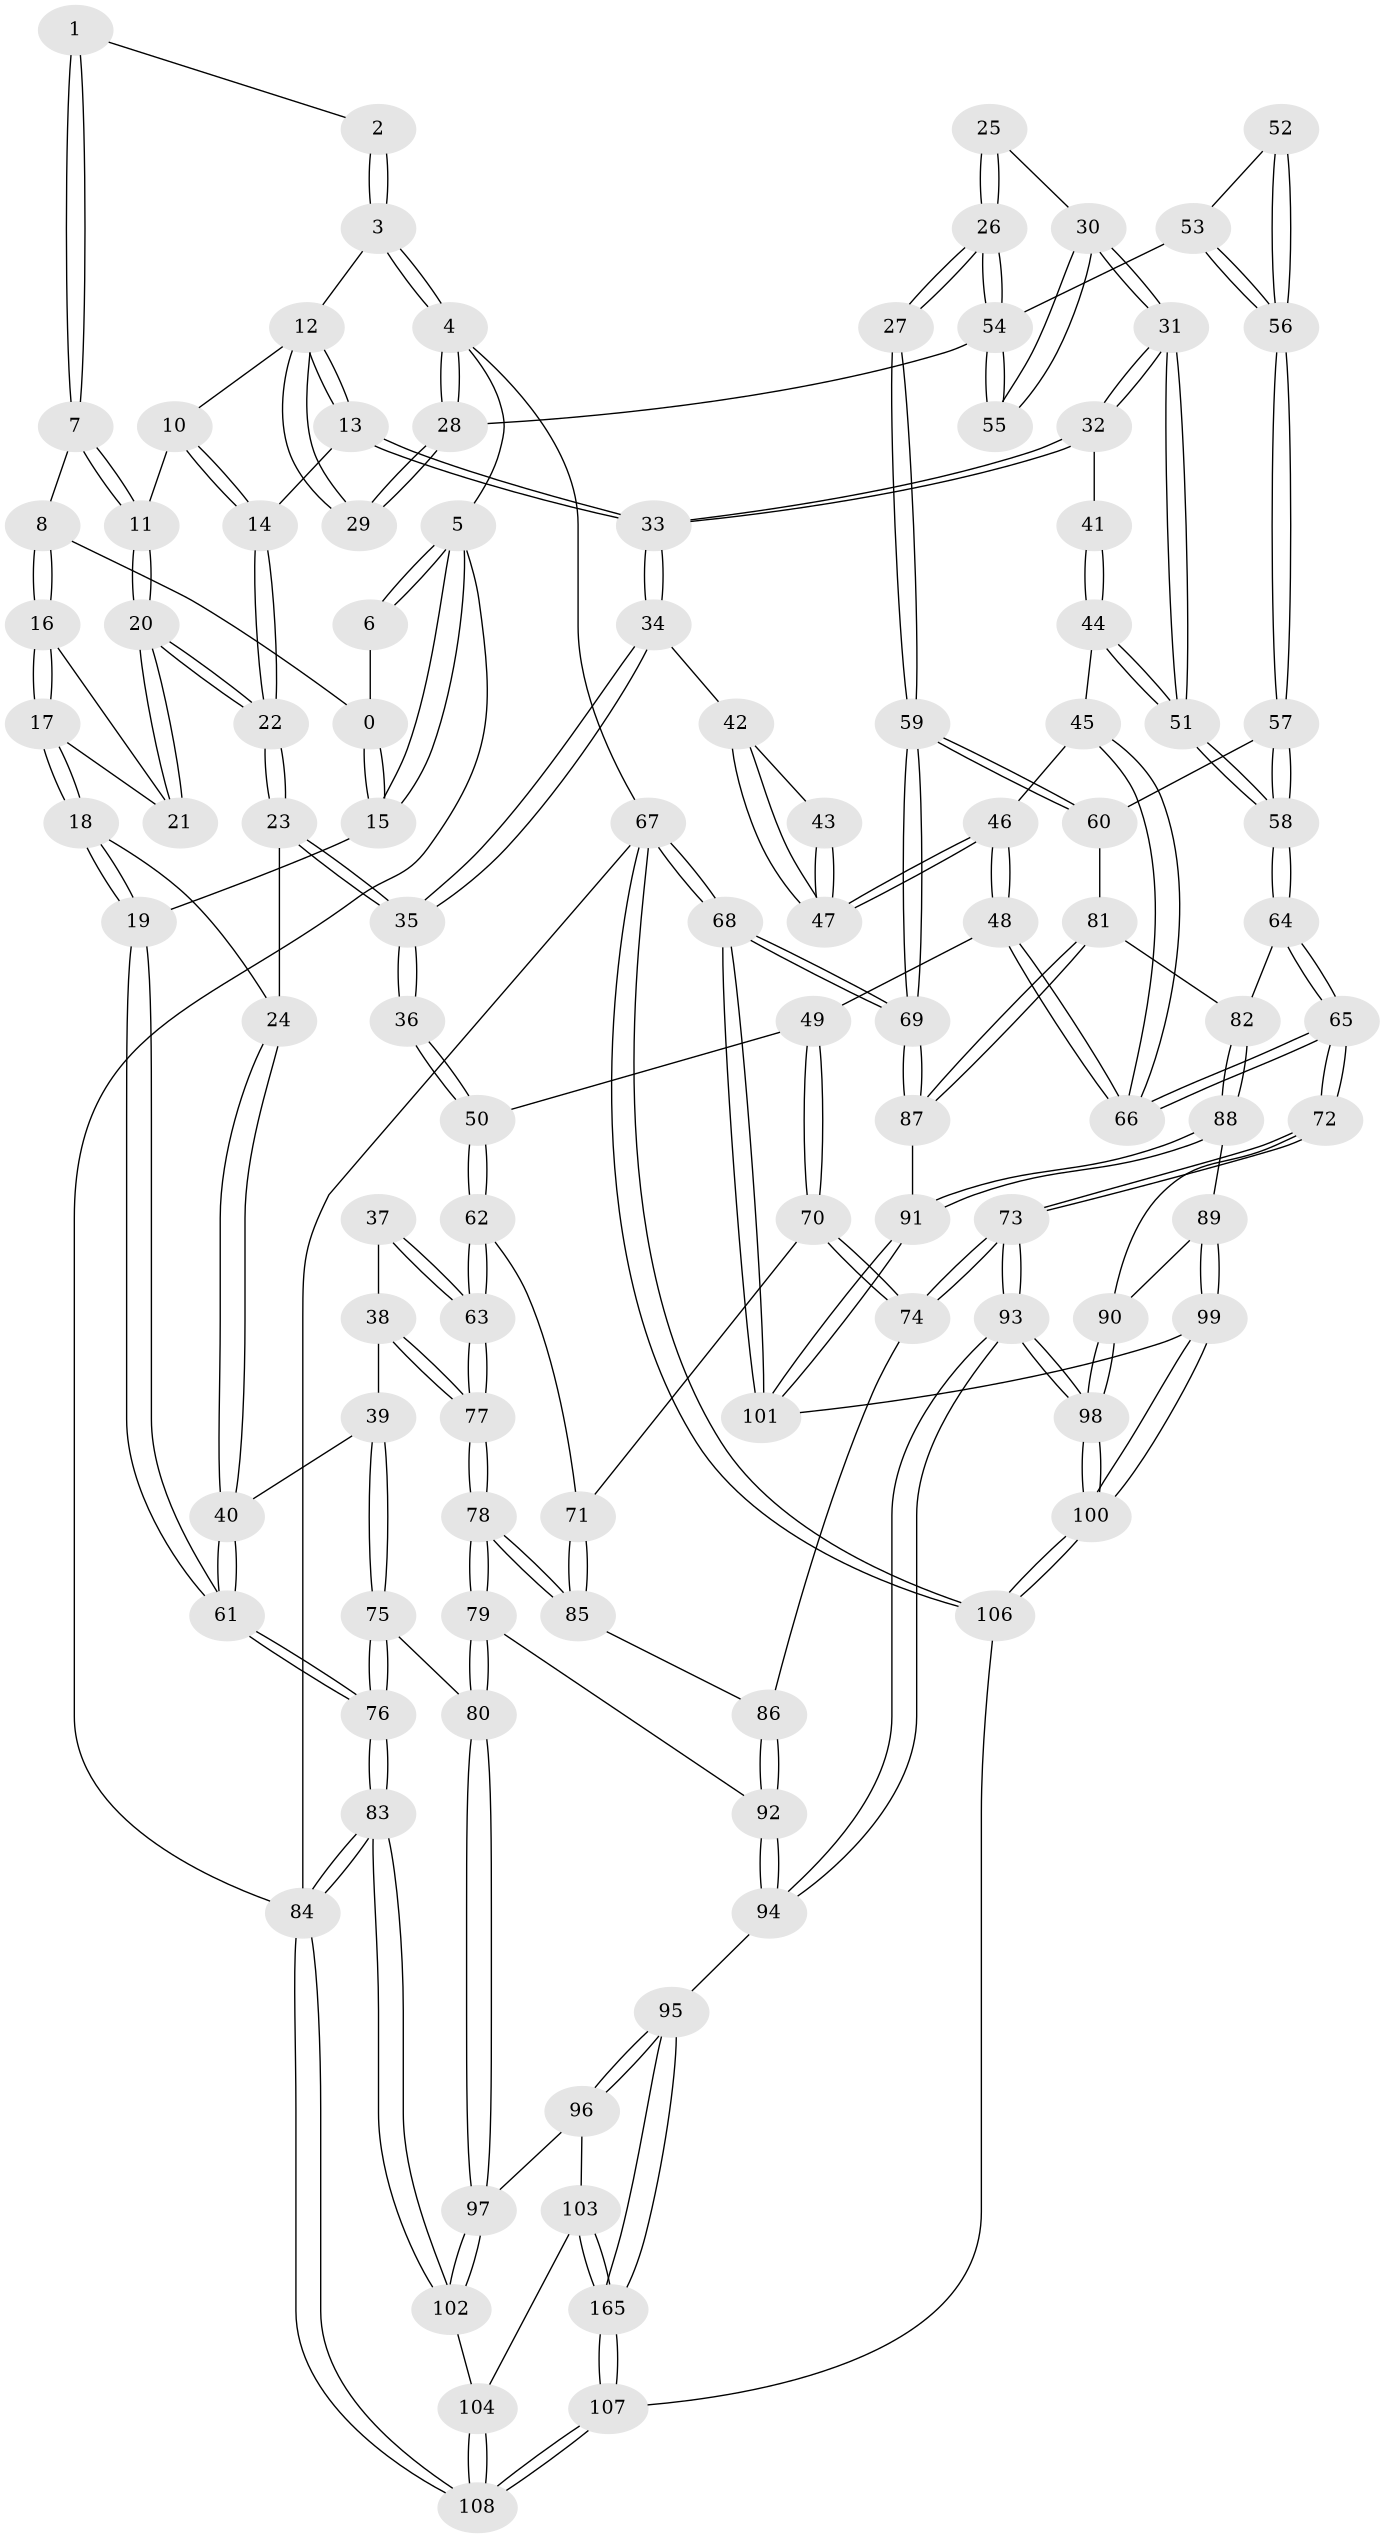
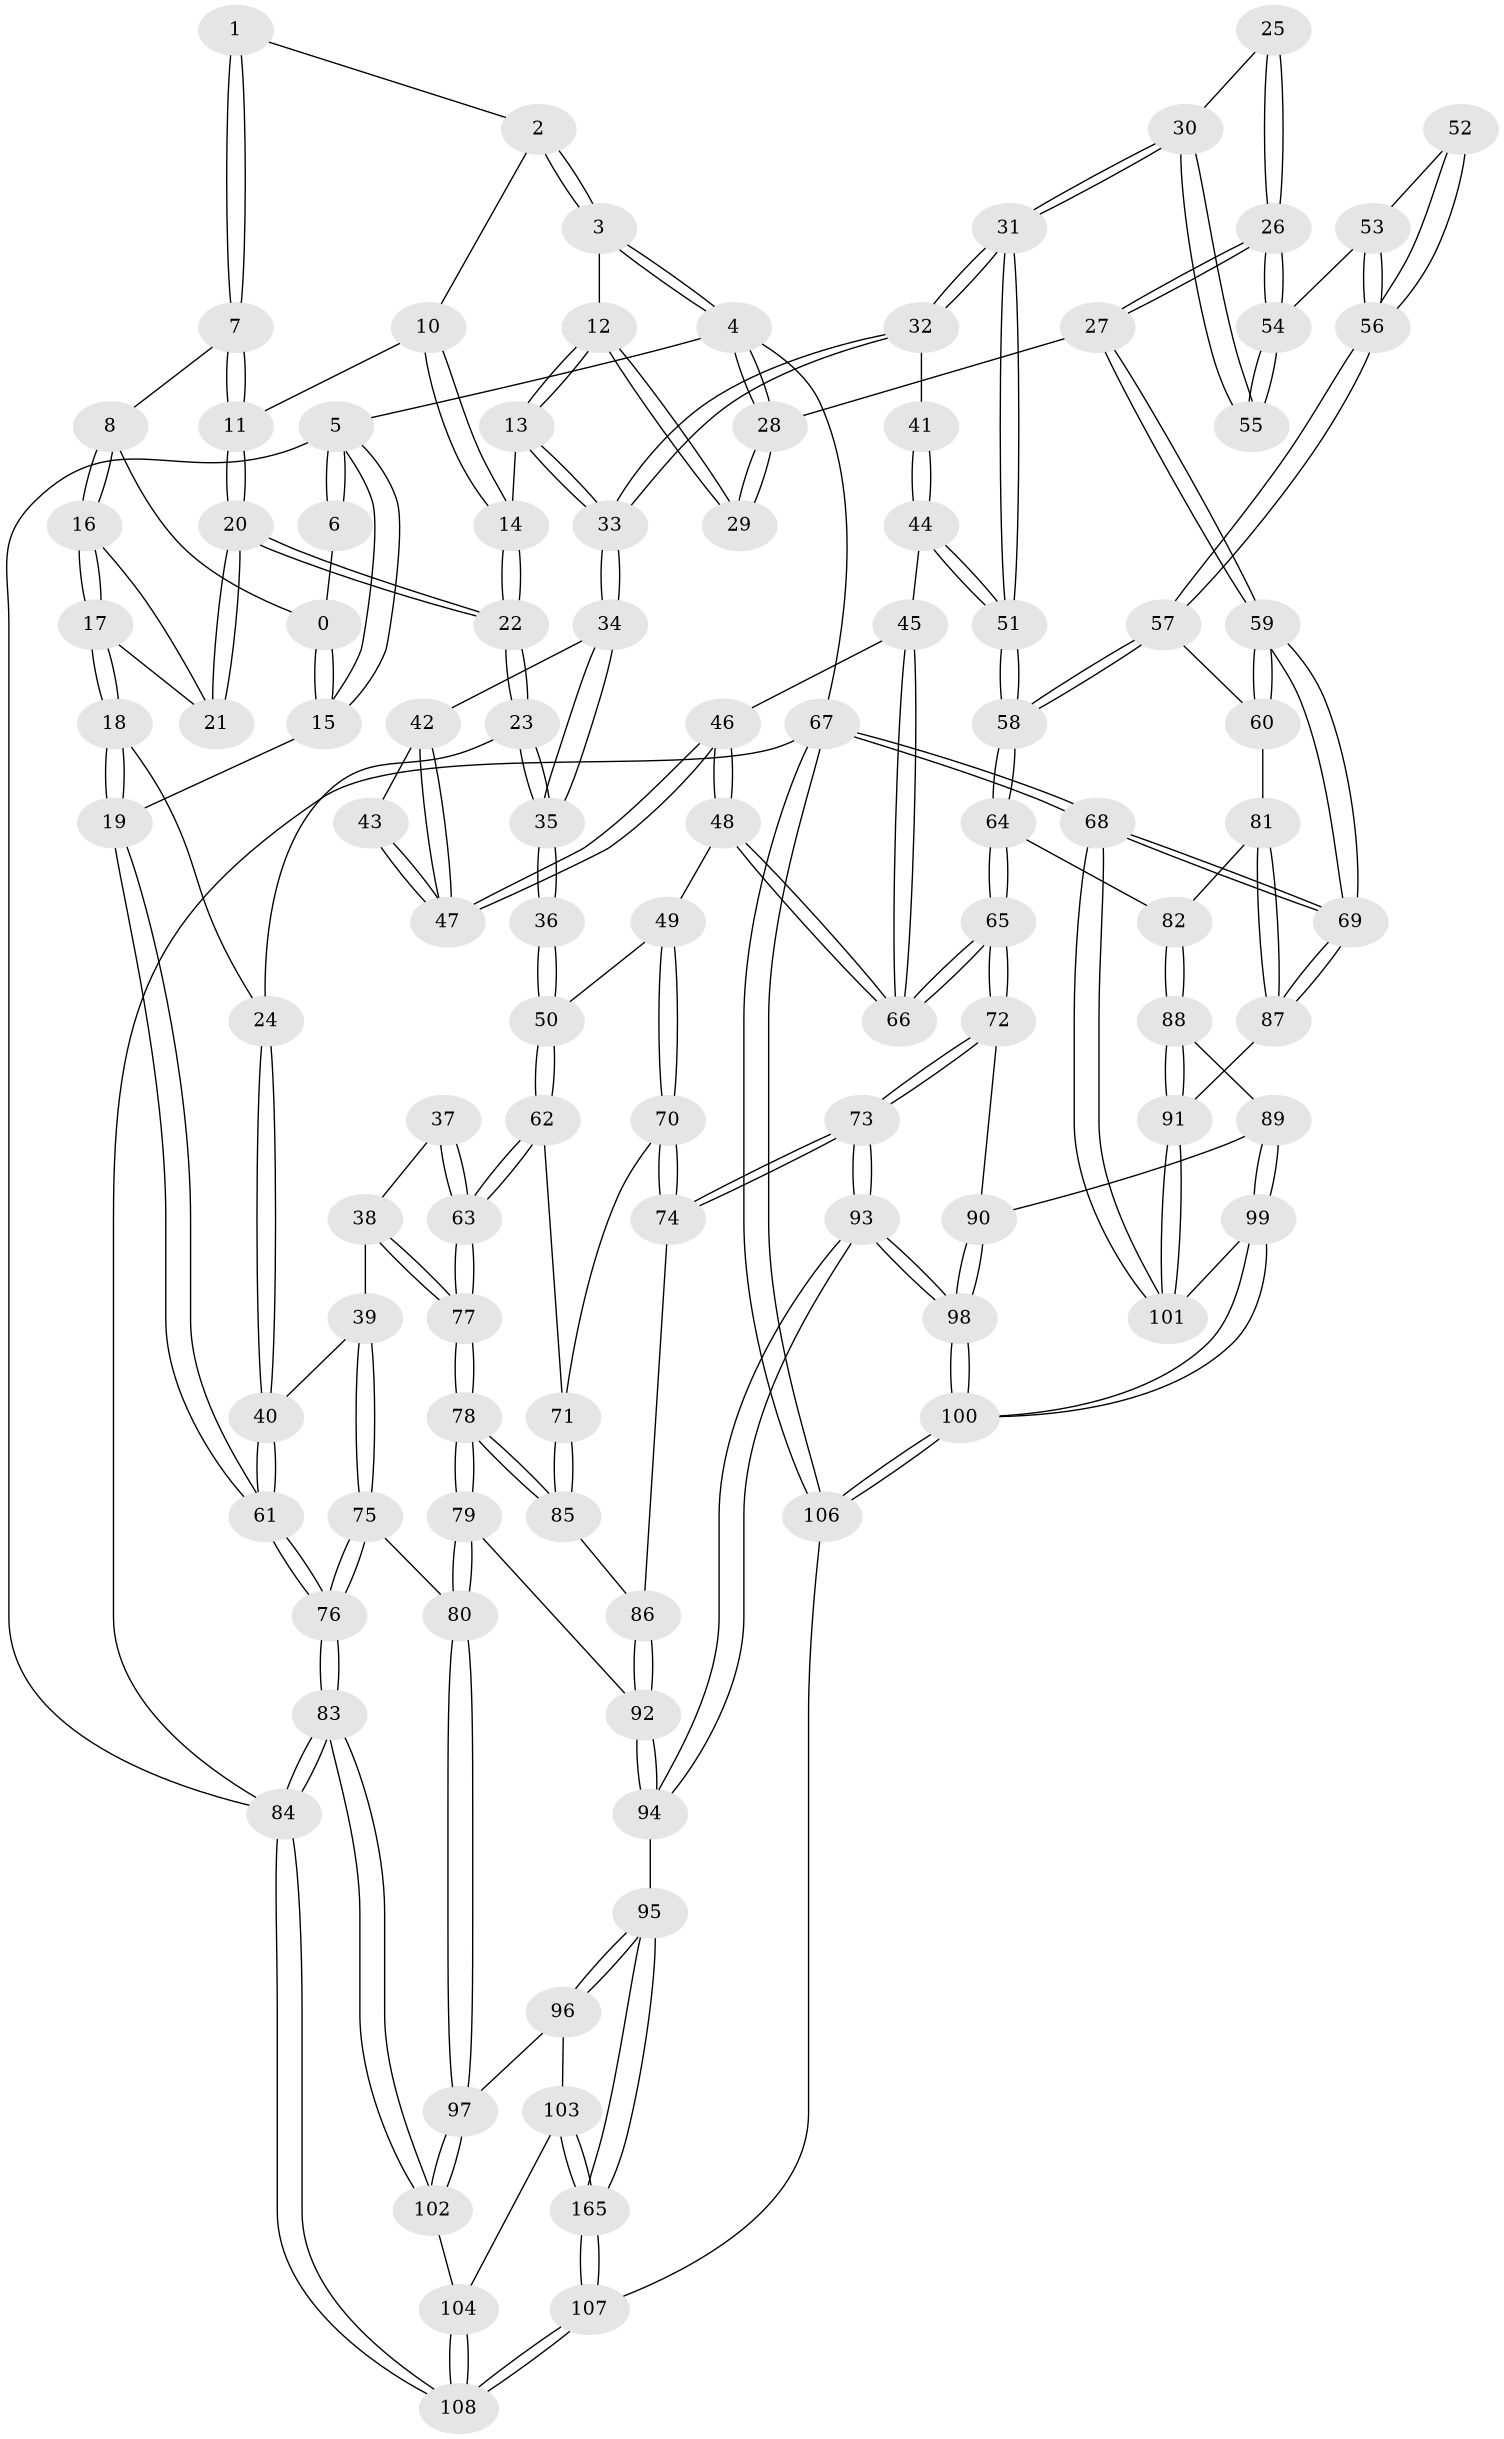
(241, 377) -> (484, 228)
(730, 399) -> (934, 377)
